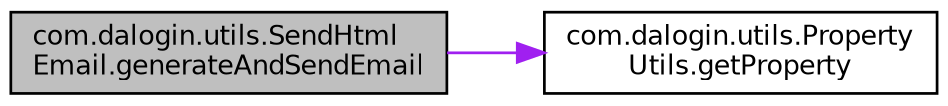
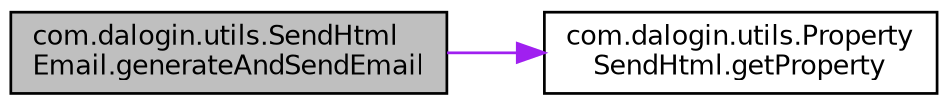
(741, 53) -> (741, 53)
